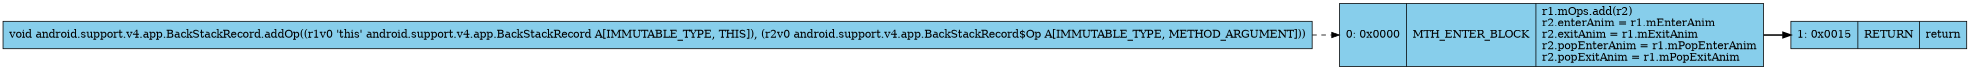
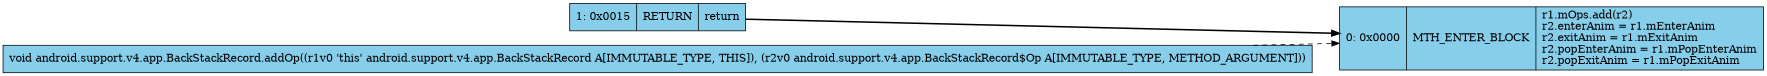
(1773, 35) -> (1039, 26)
